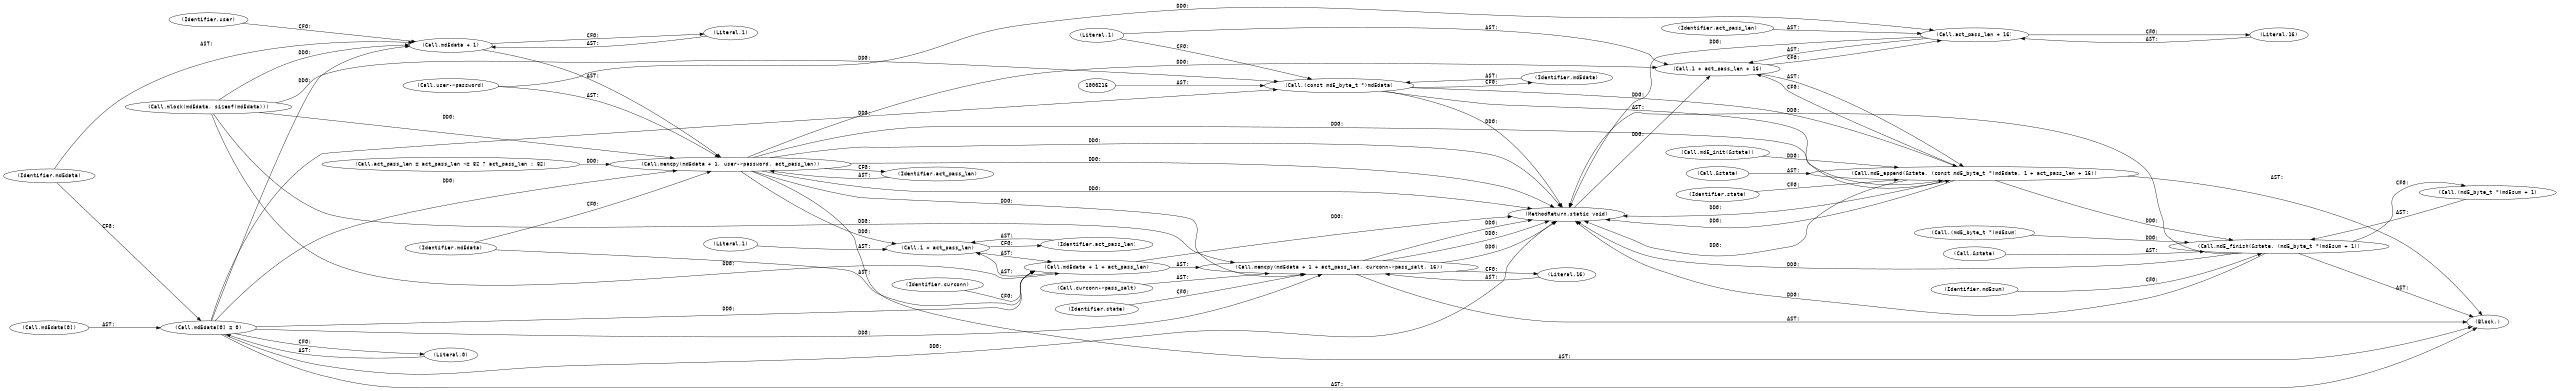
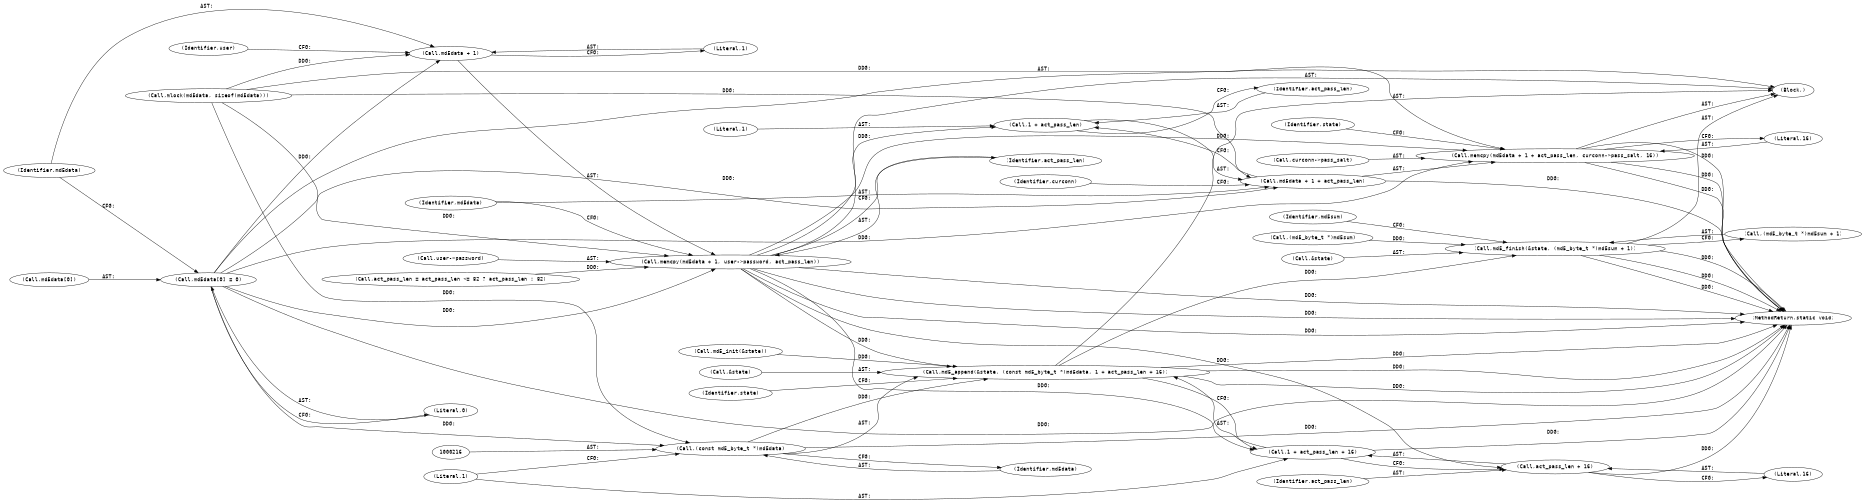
(1210, 9) -> (1124, 349)
(1641, 143) -> (1608, 441)
(1009, 272) -> (1225, 151)
